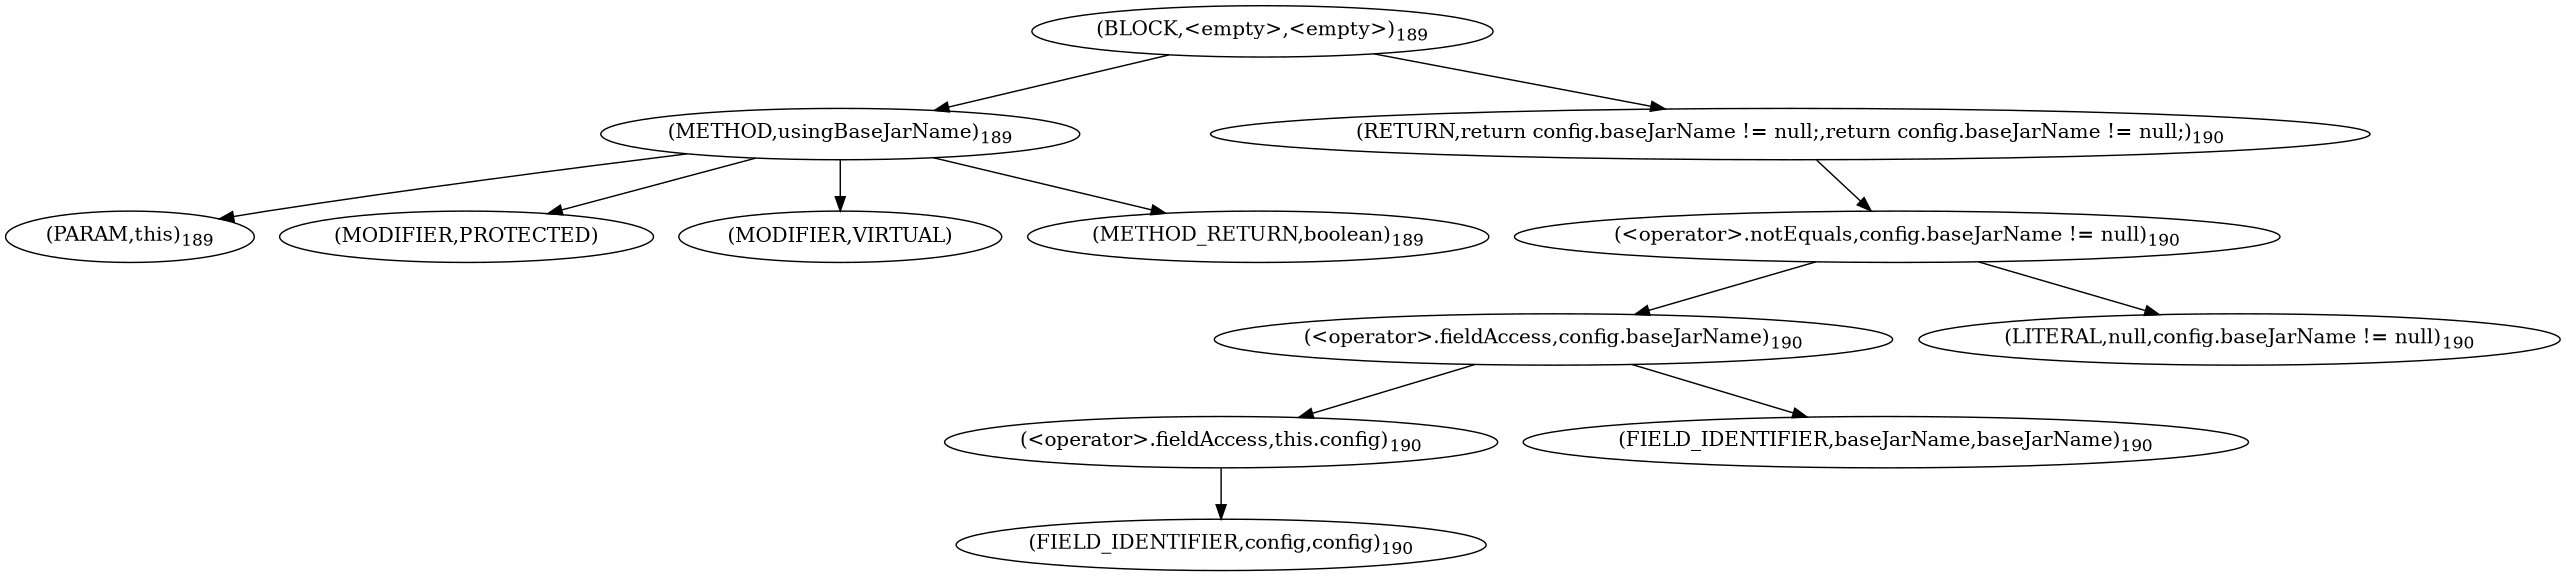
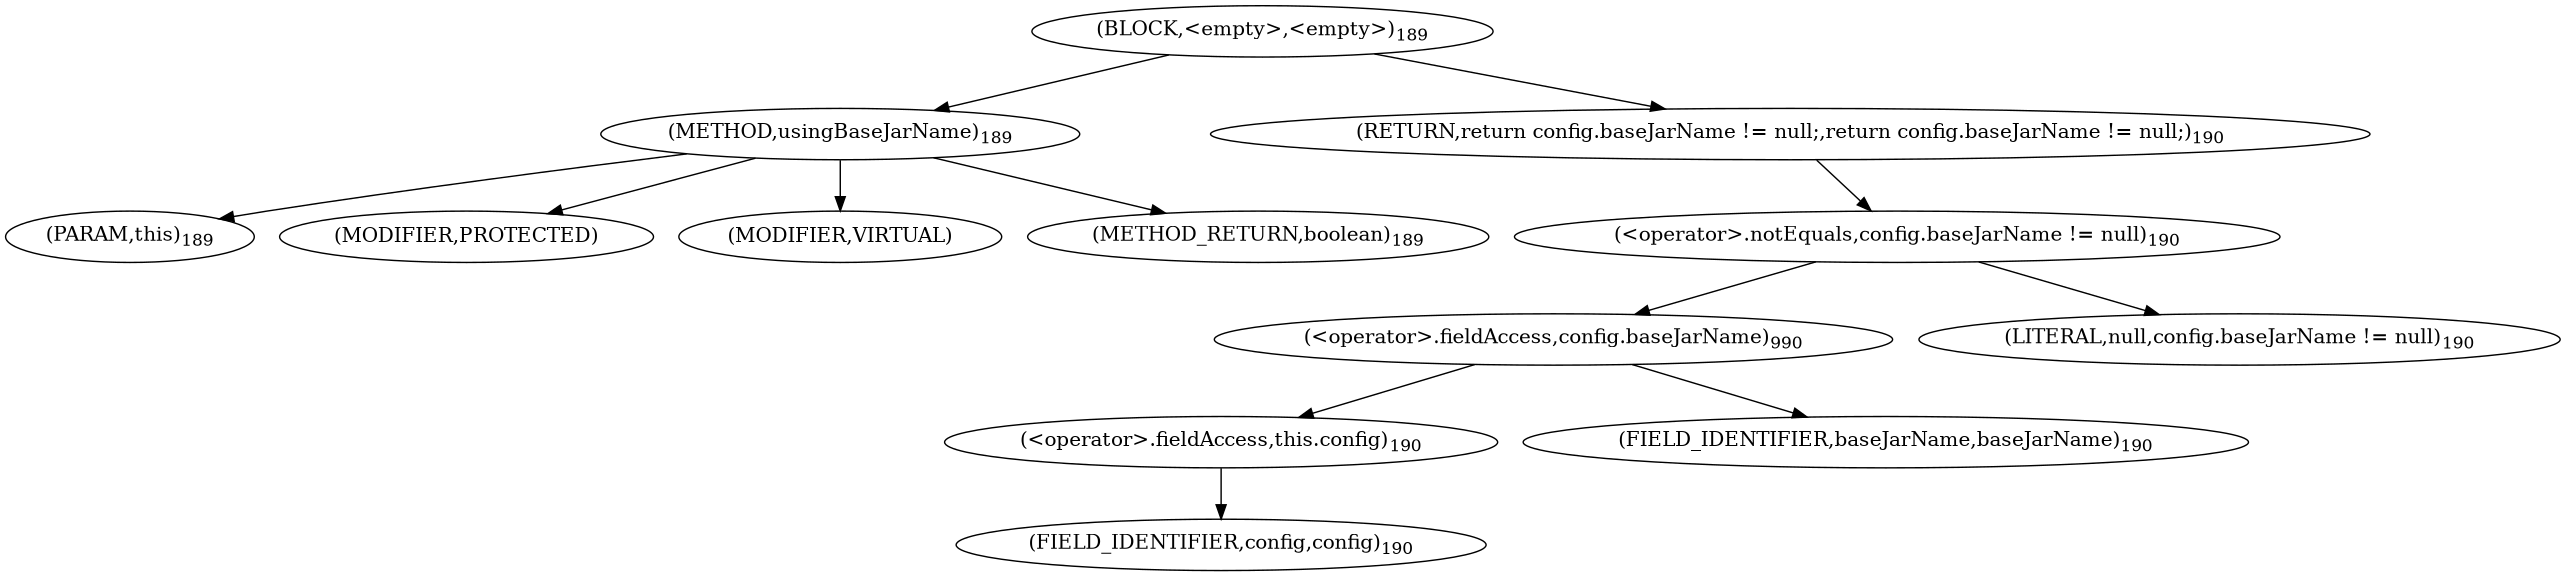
(1787, 337) -> (1787, 337)
